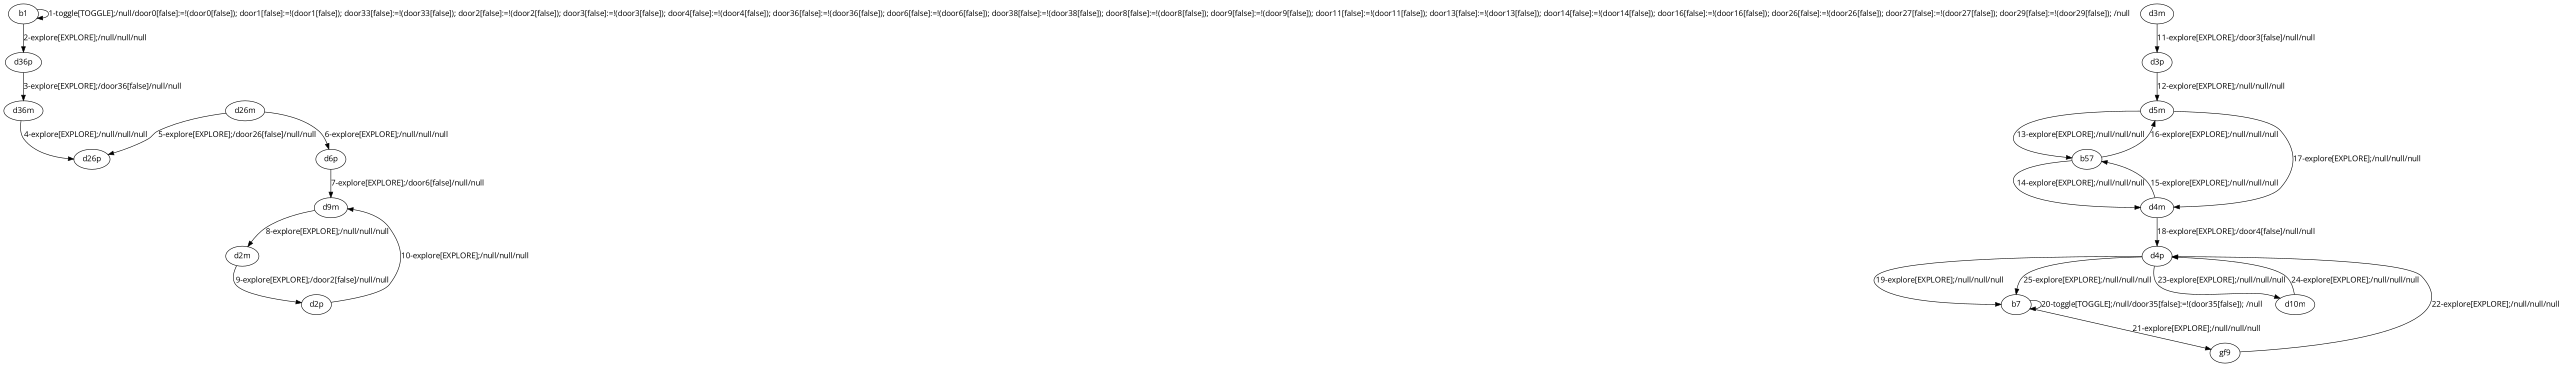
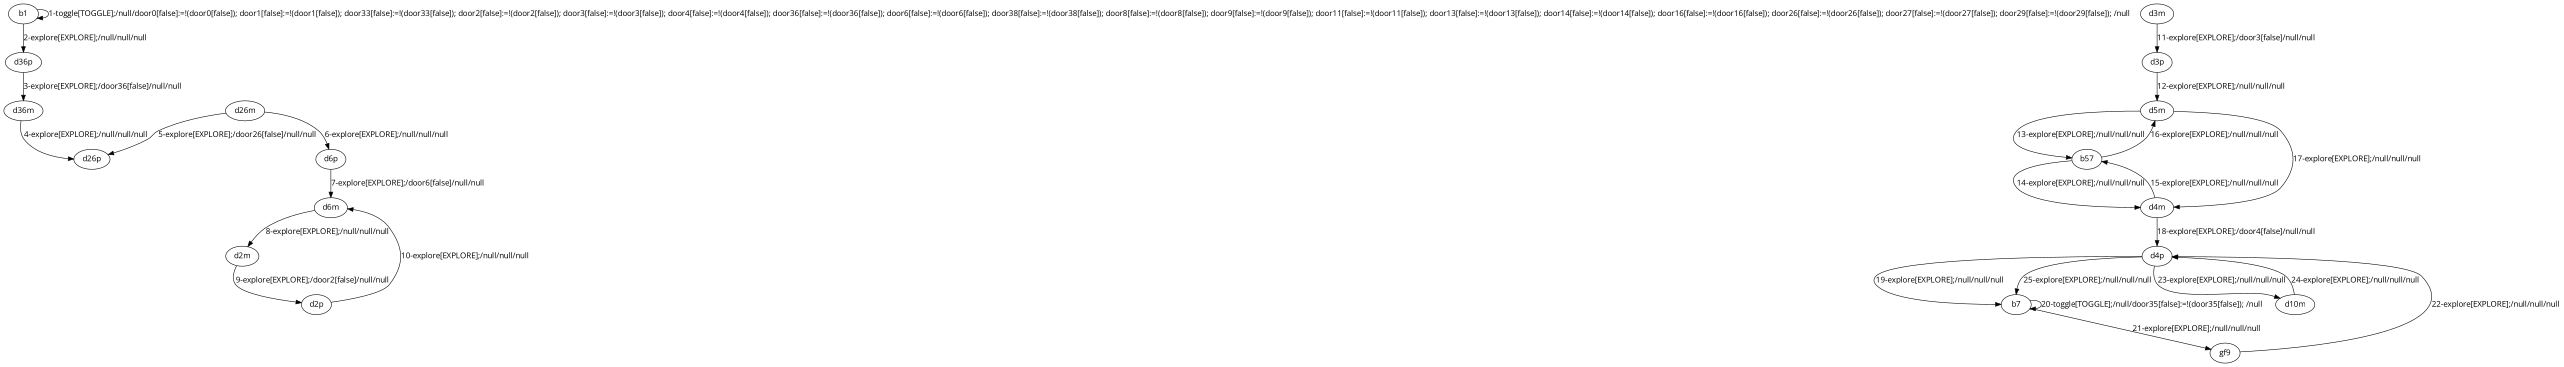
(331, 208) -> (331, 208)
